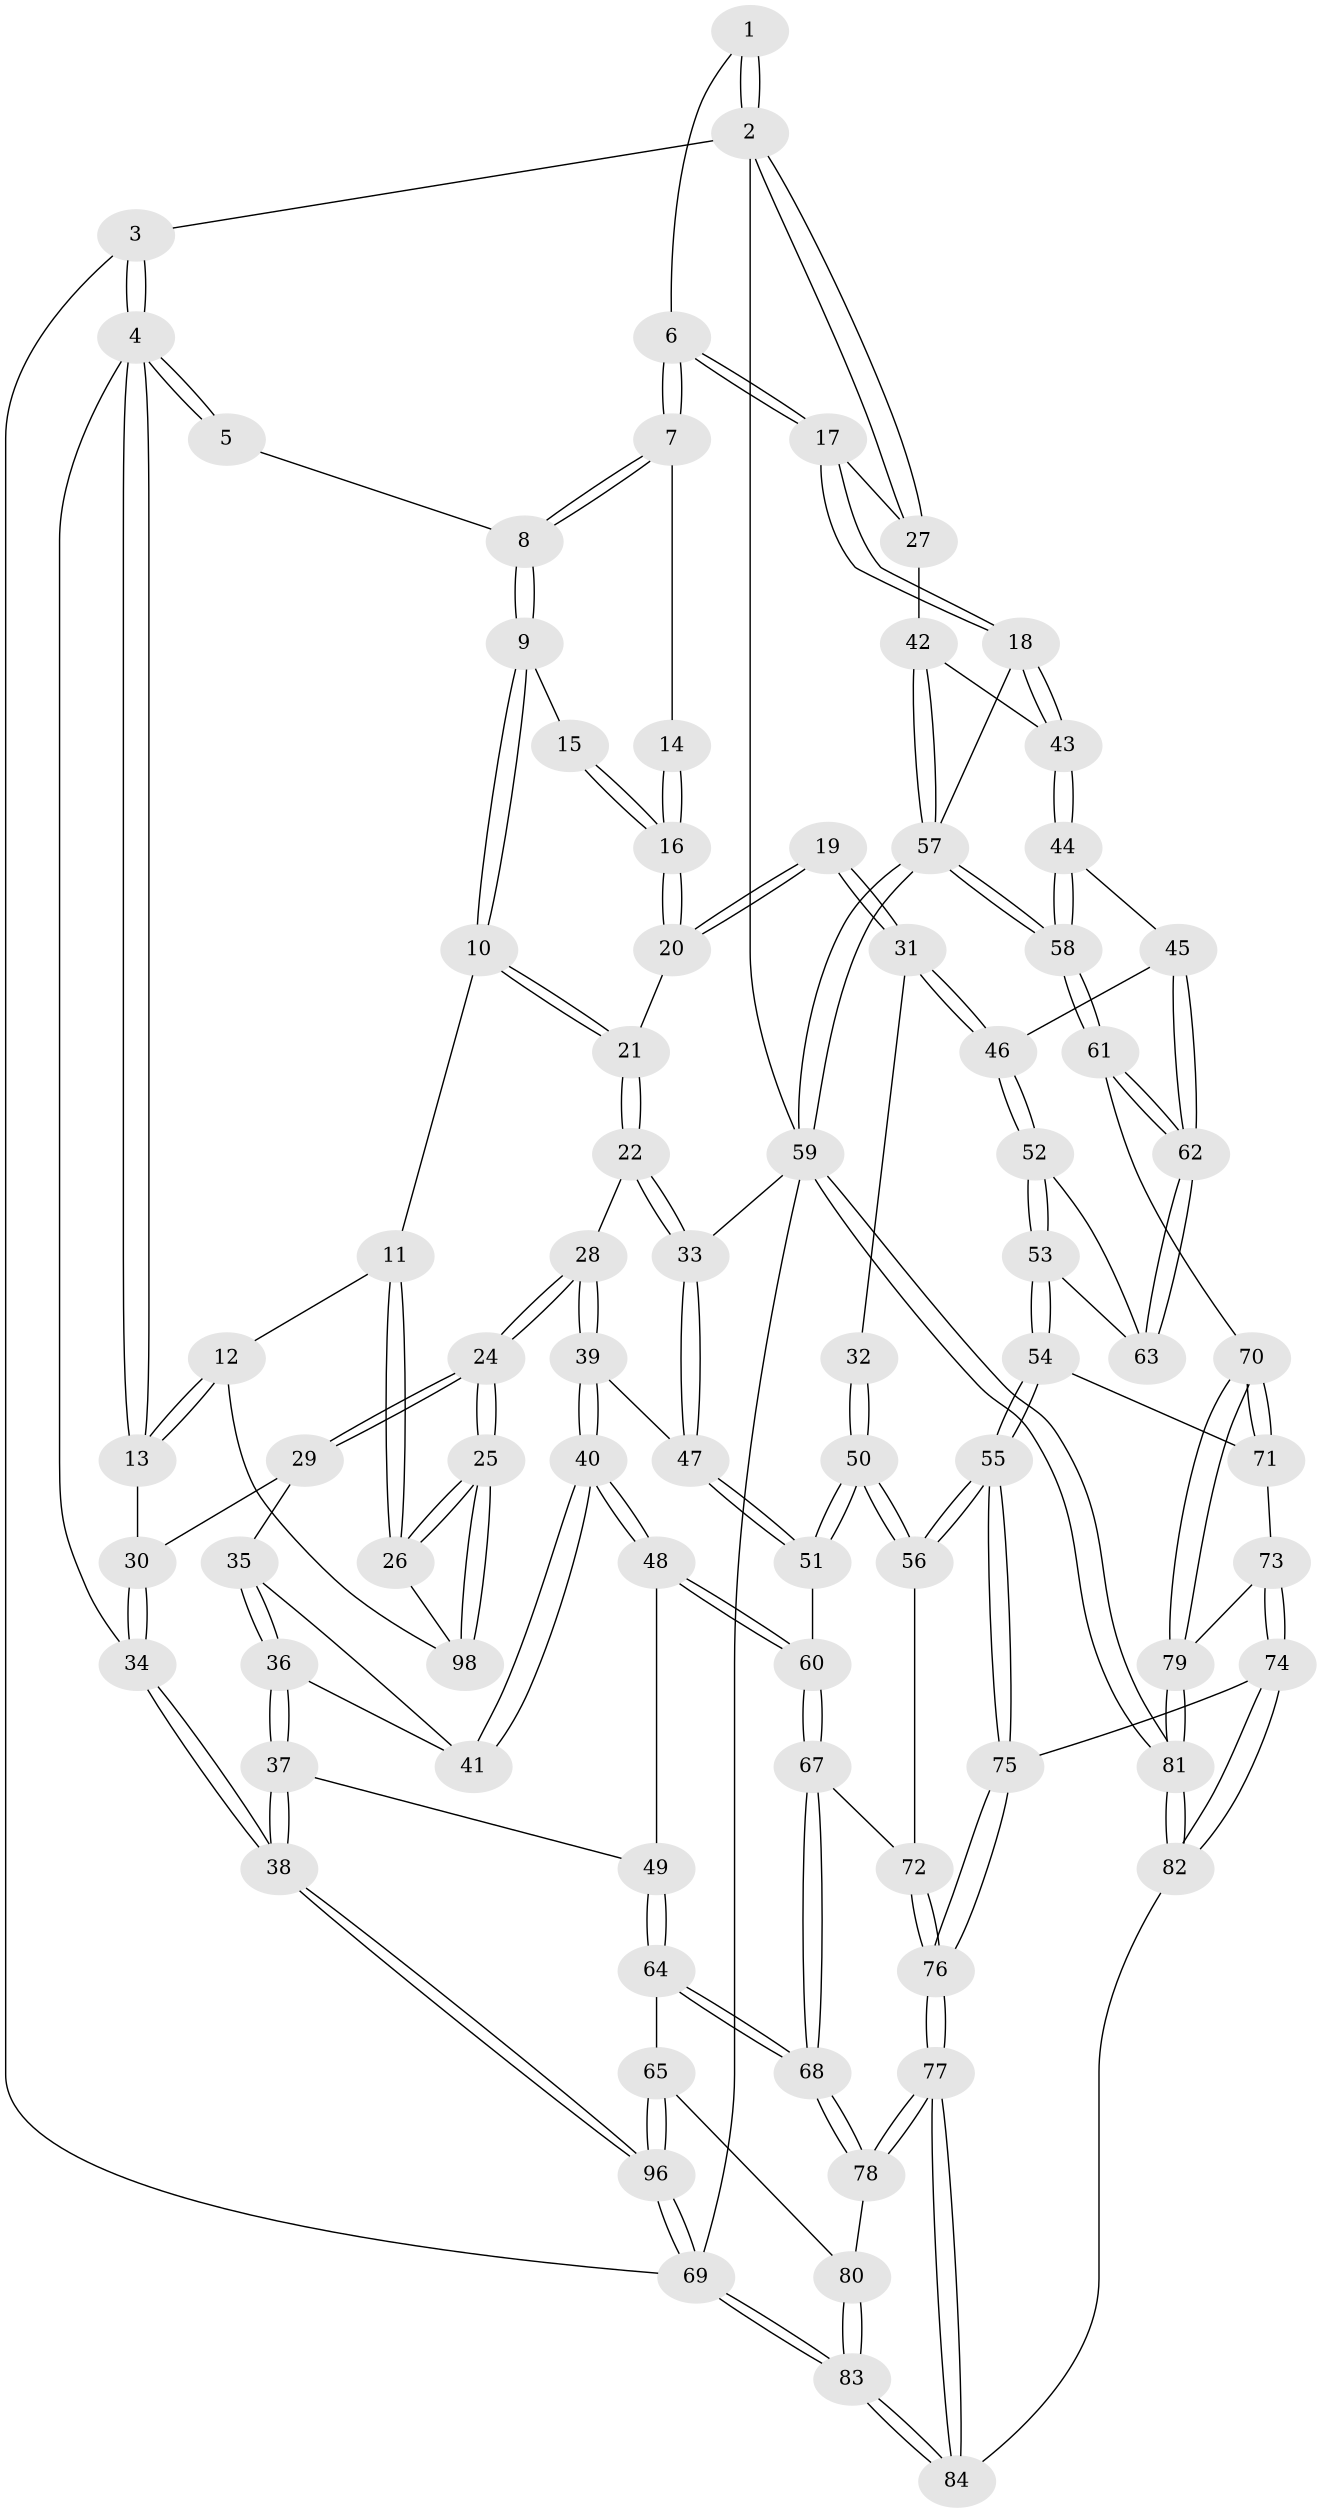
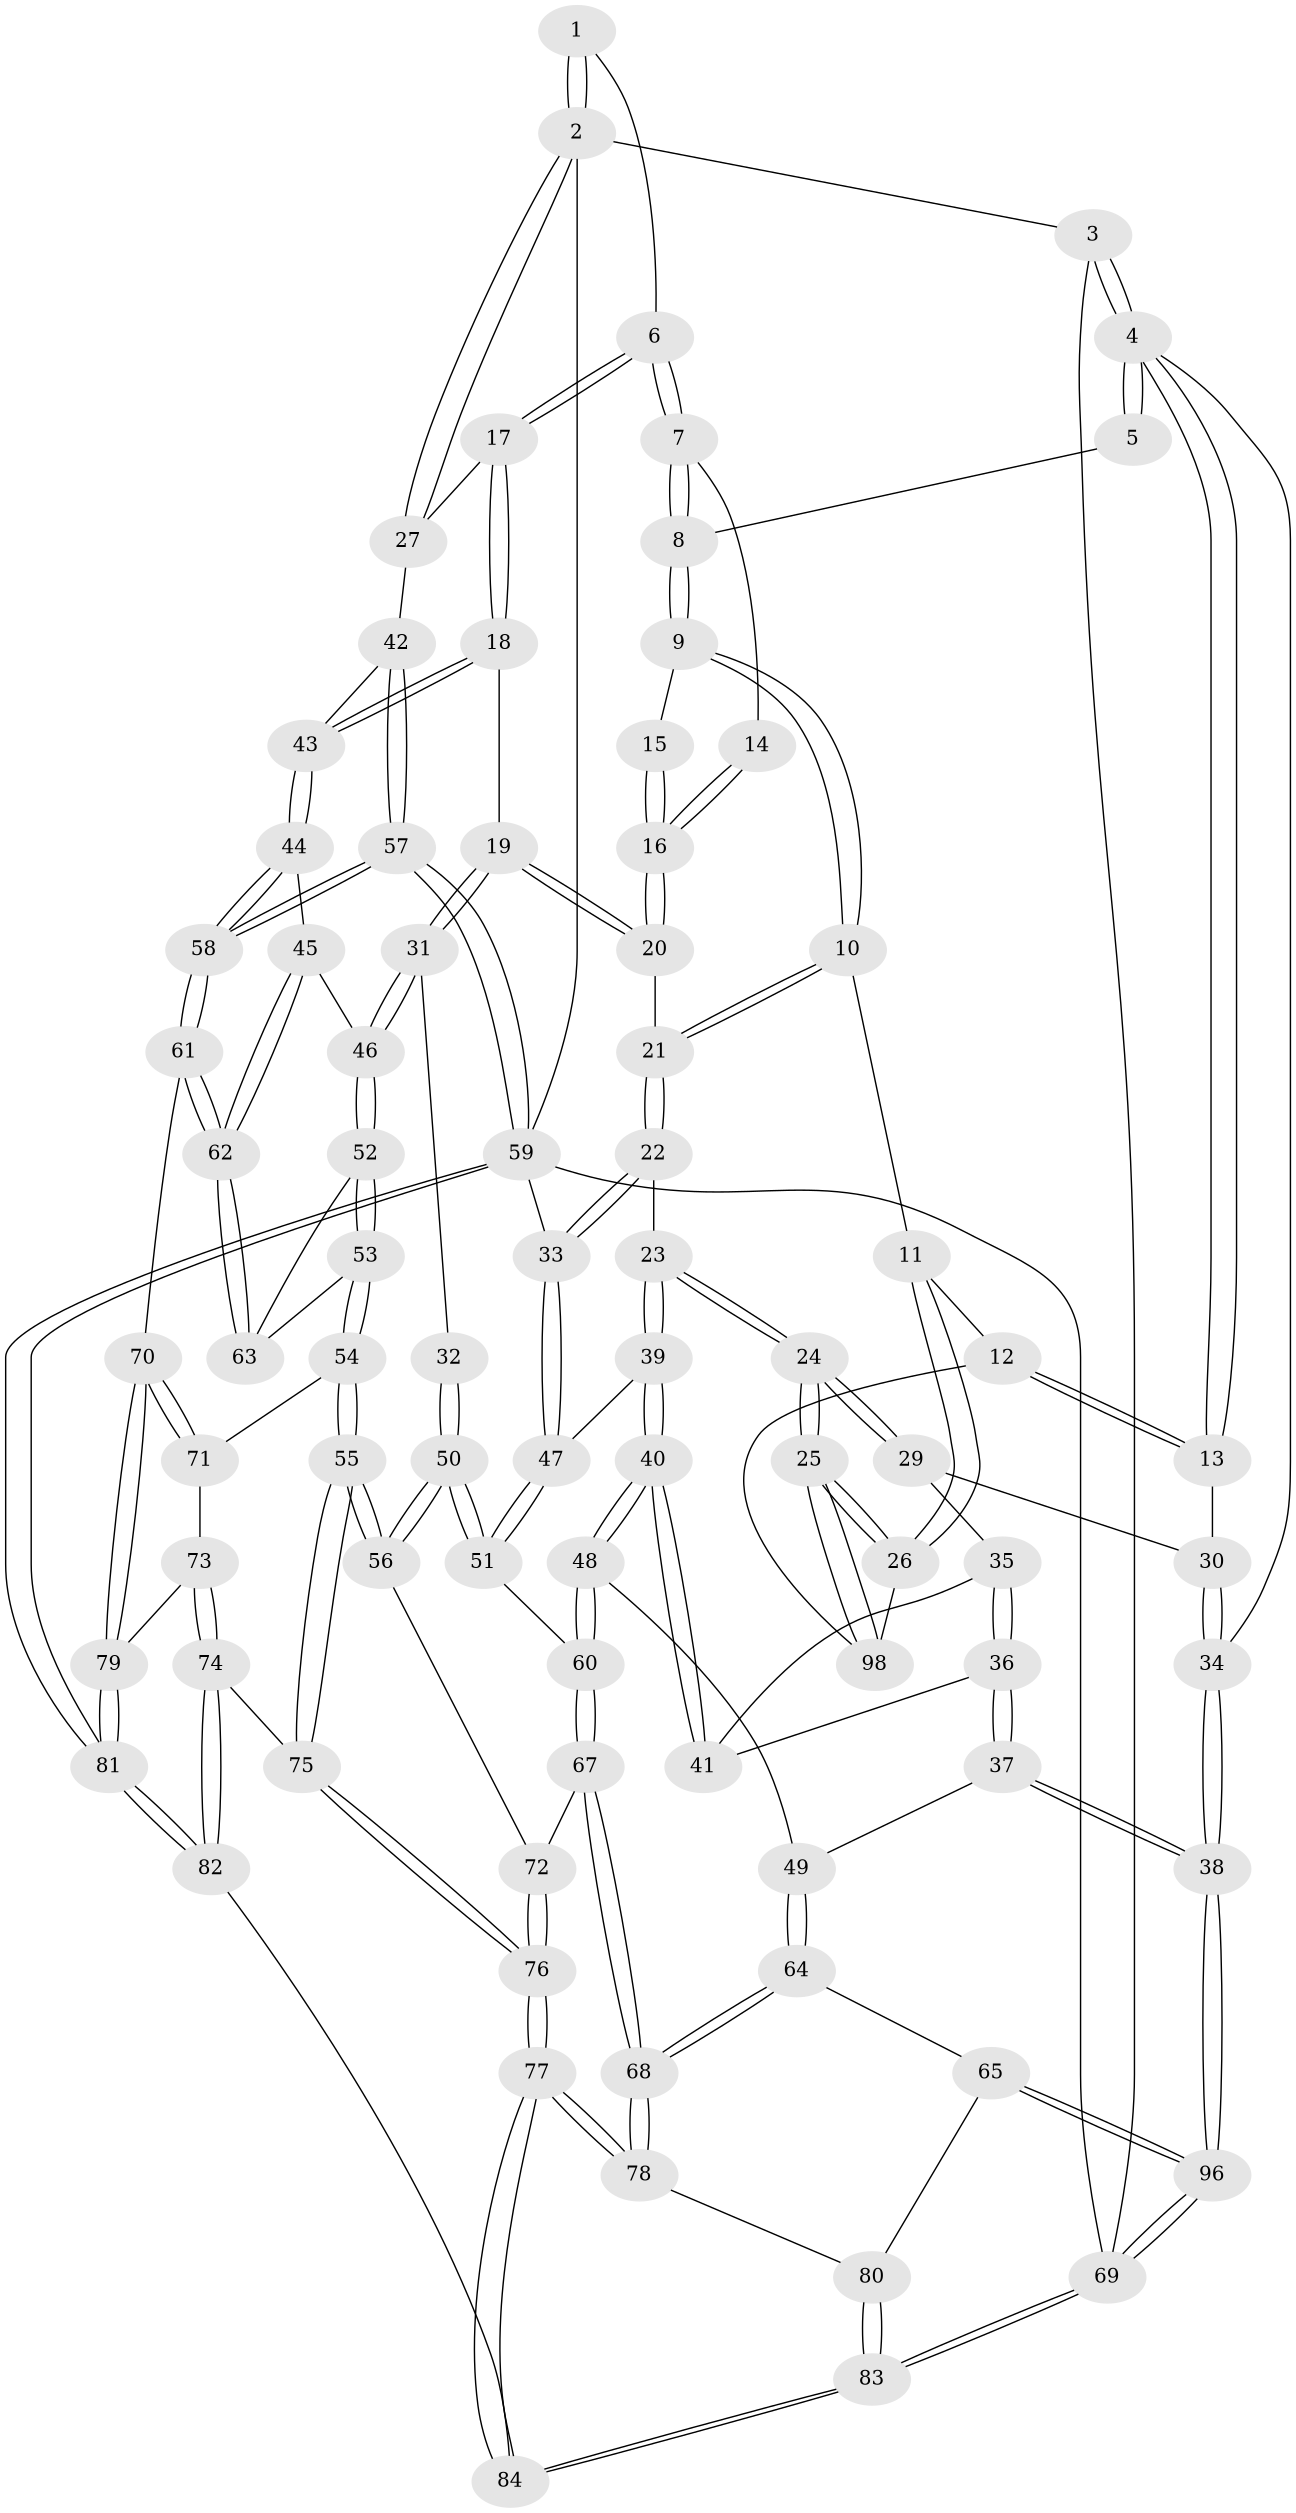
(976, 746) -> (499, 746)
(588, 1256) -> (654, 1256)
